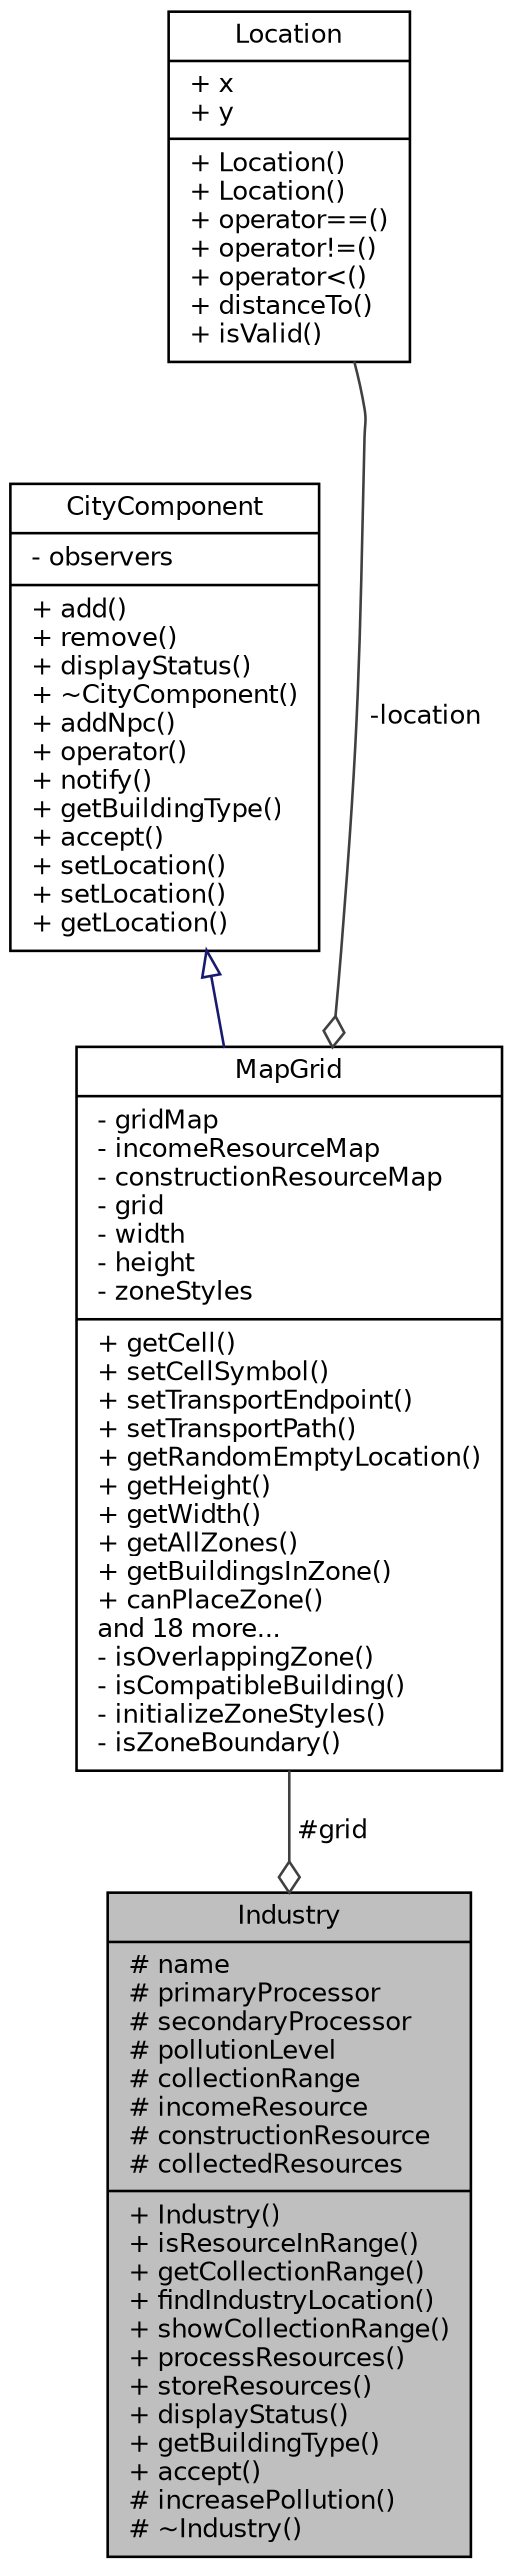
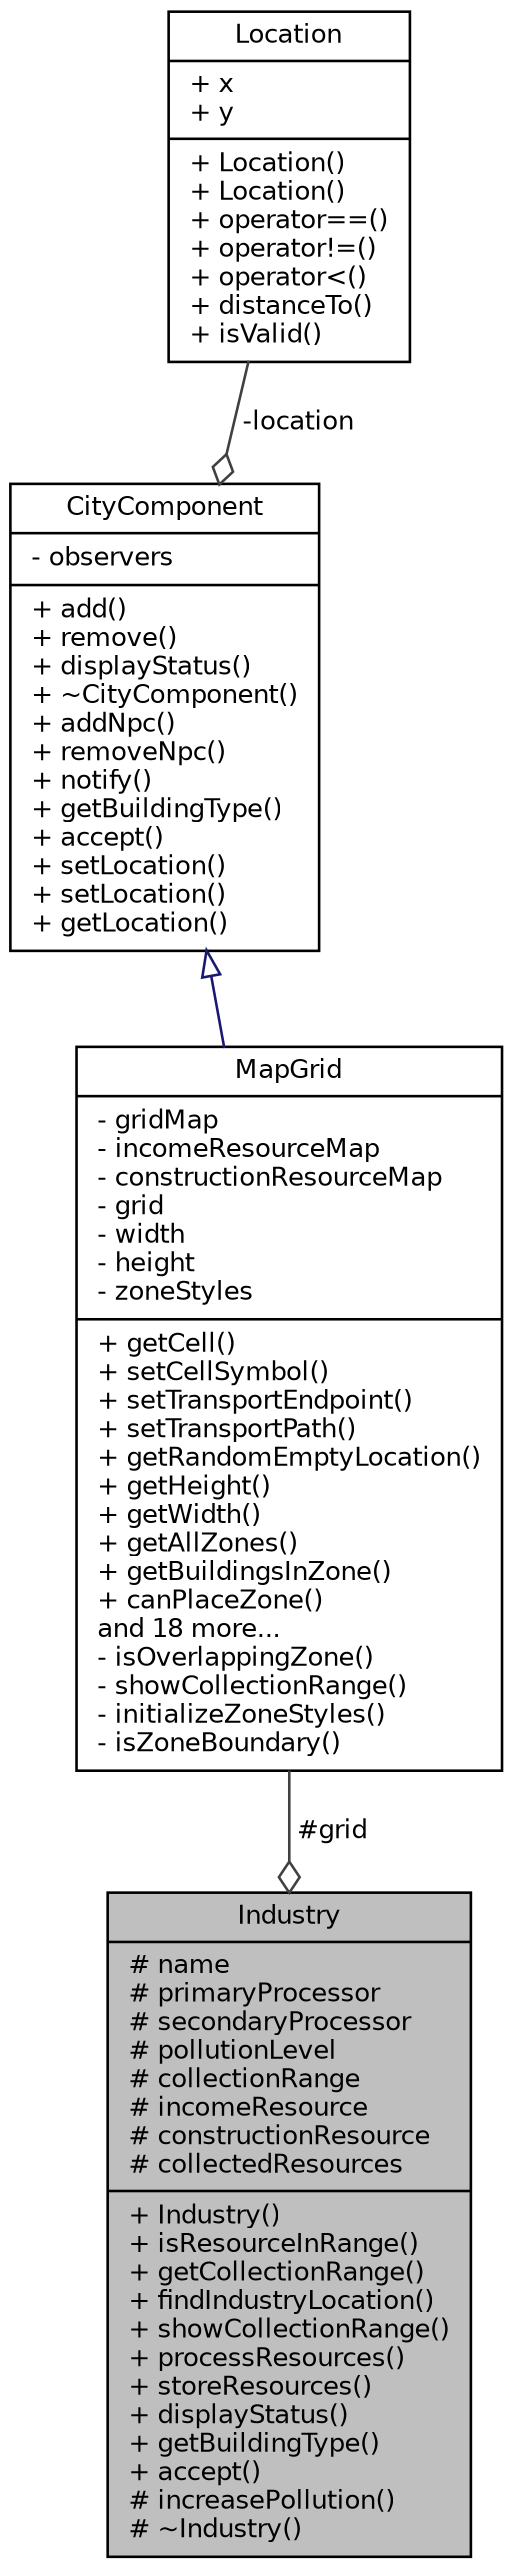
(358, 689) -> (238, 407)
(110, 752) -> (130, 752)
(252, 1686) -> (253, 1686)
